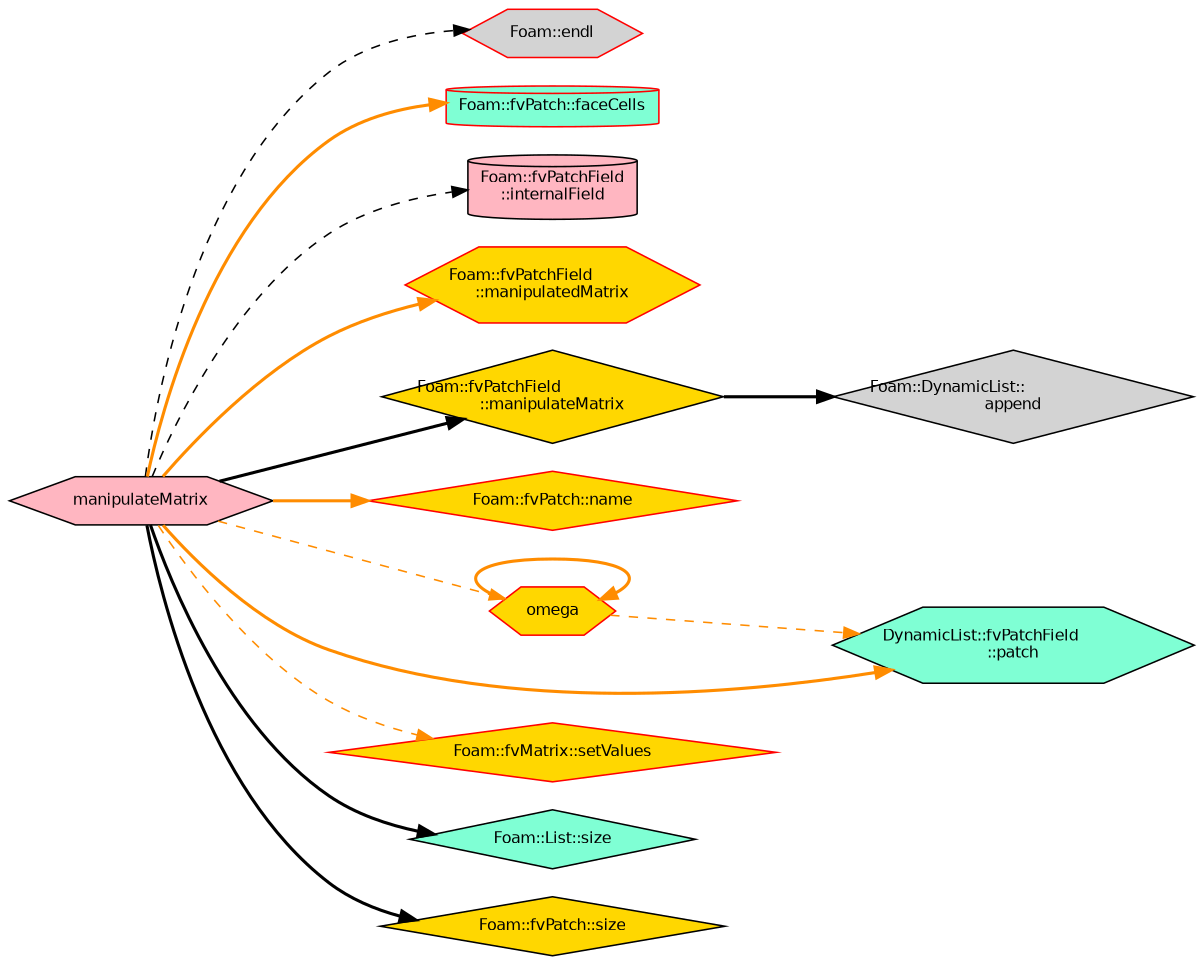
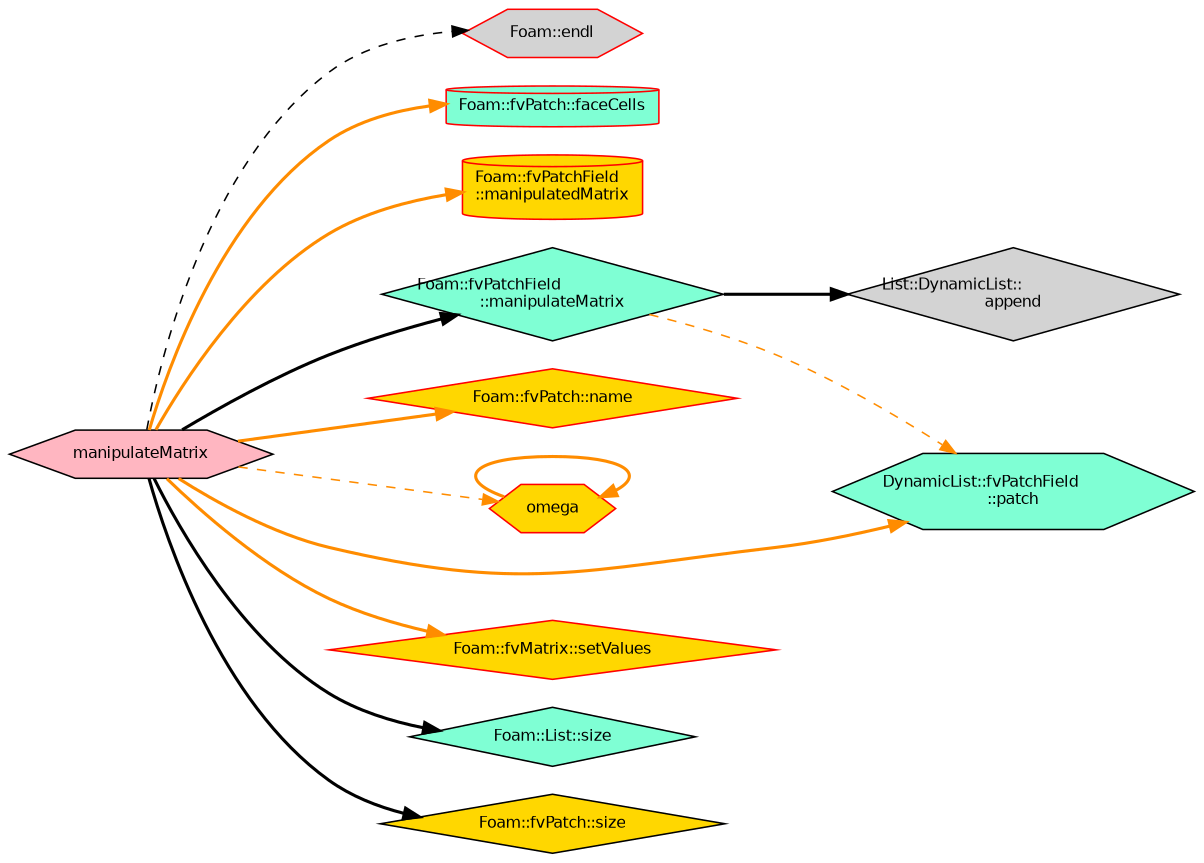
(553, 187) -> none
(553, 285) -> (553, 187)
(553, 397) -> (553, 294)
(1013, 397) -> (1013, 294)
(727, 624) -> (802, 366)
(268, 656) -> (286, 575)
